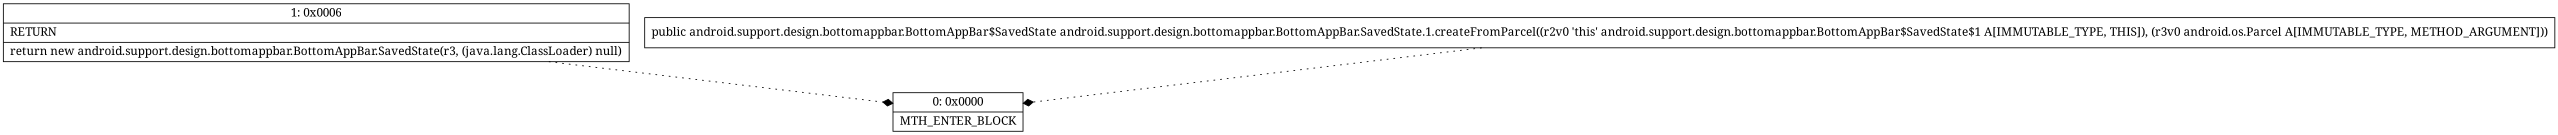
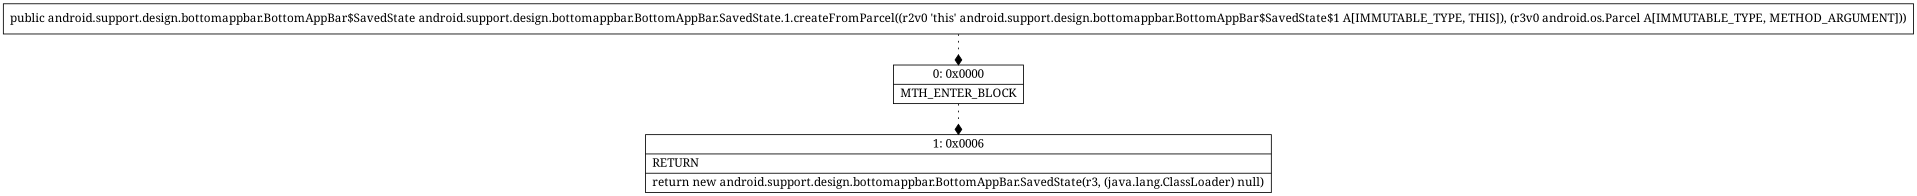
(716, 82) -> (958, 114)
